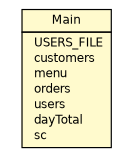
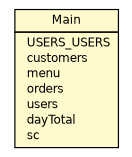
(67, 43) -> (67, 43)
